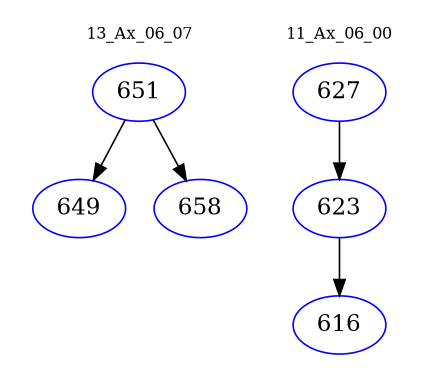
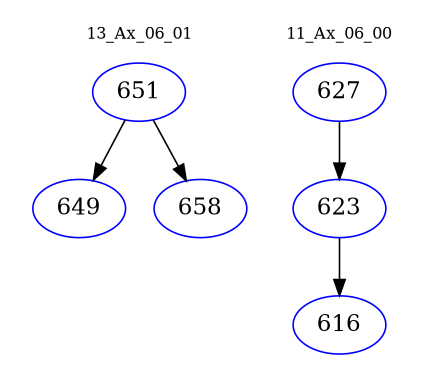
(140, 35) -> (140, 35)
